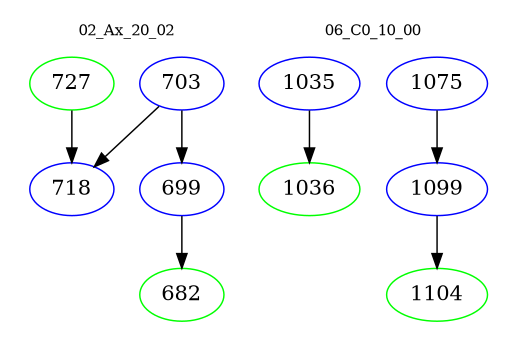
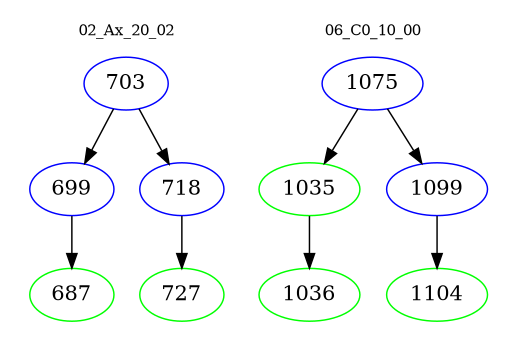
(309, 84) -> (309, 189)
(72, 129) -> (182, 235)
none -> (345, 130)
(182, 295) -> (72, 295)
